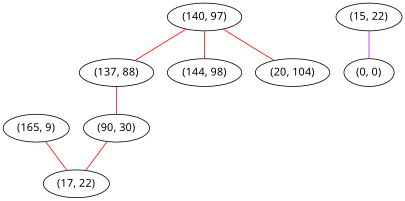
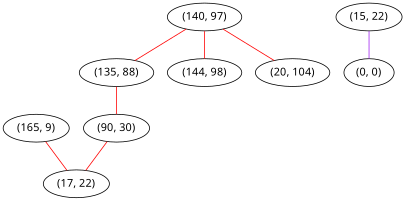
(117, 73) -> (117, 73)
